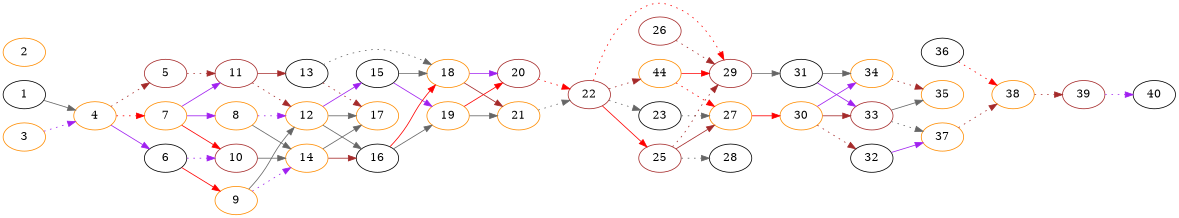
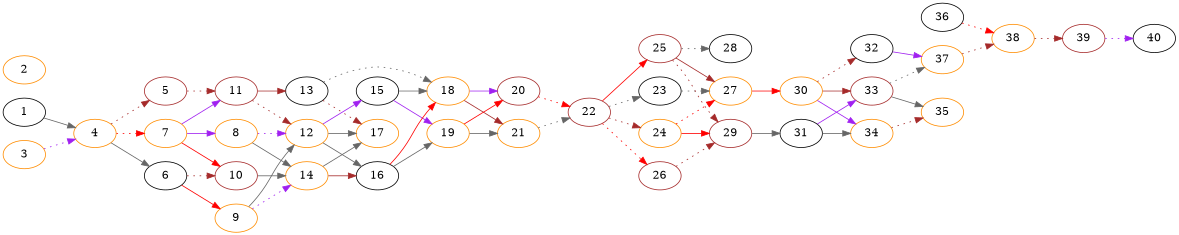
(647, 6) -> (622, 141)
(660, 73) -> (660, 133)
(127, 135) -> (127, 153)
(197, 158) -> (197, 176)
